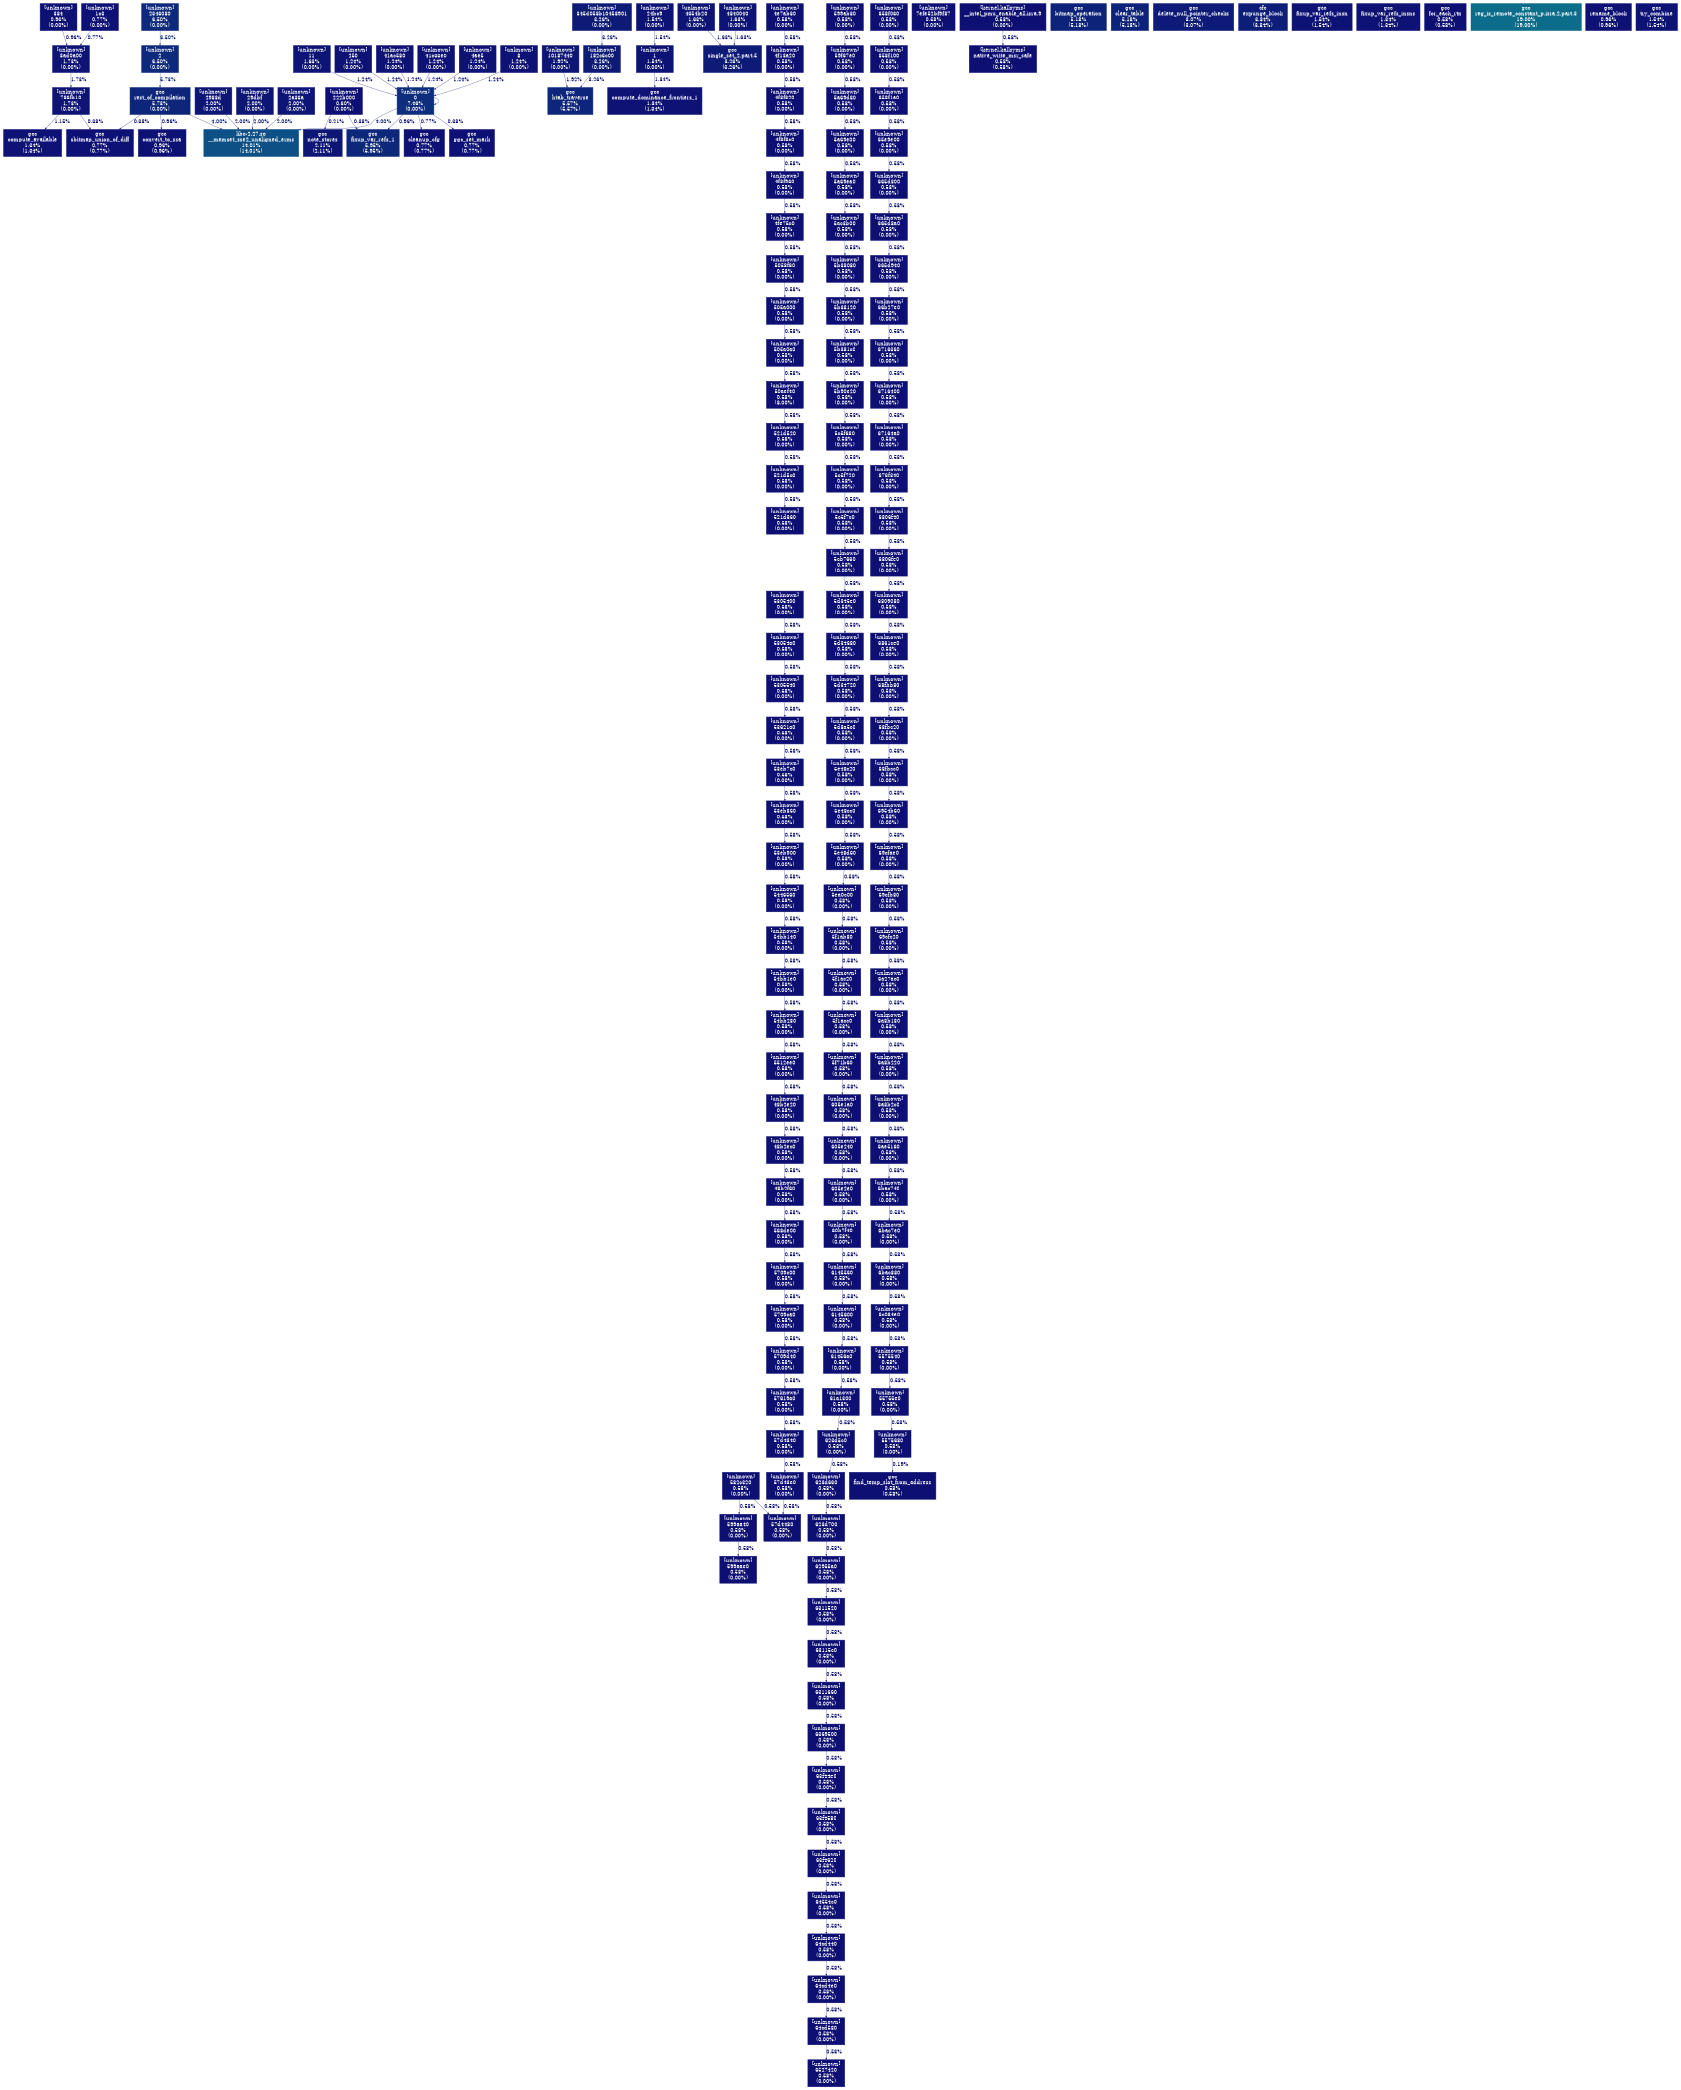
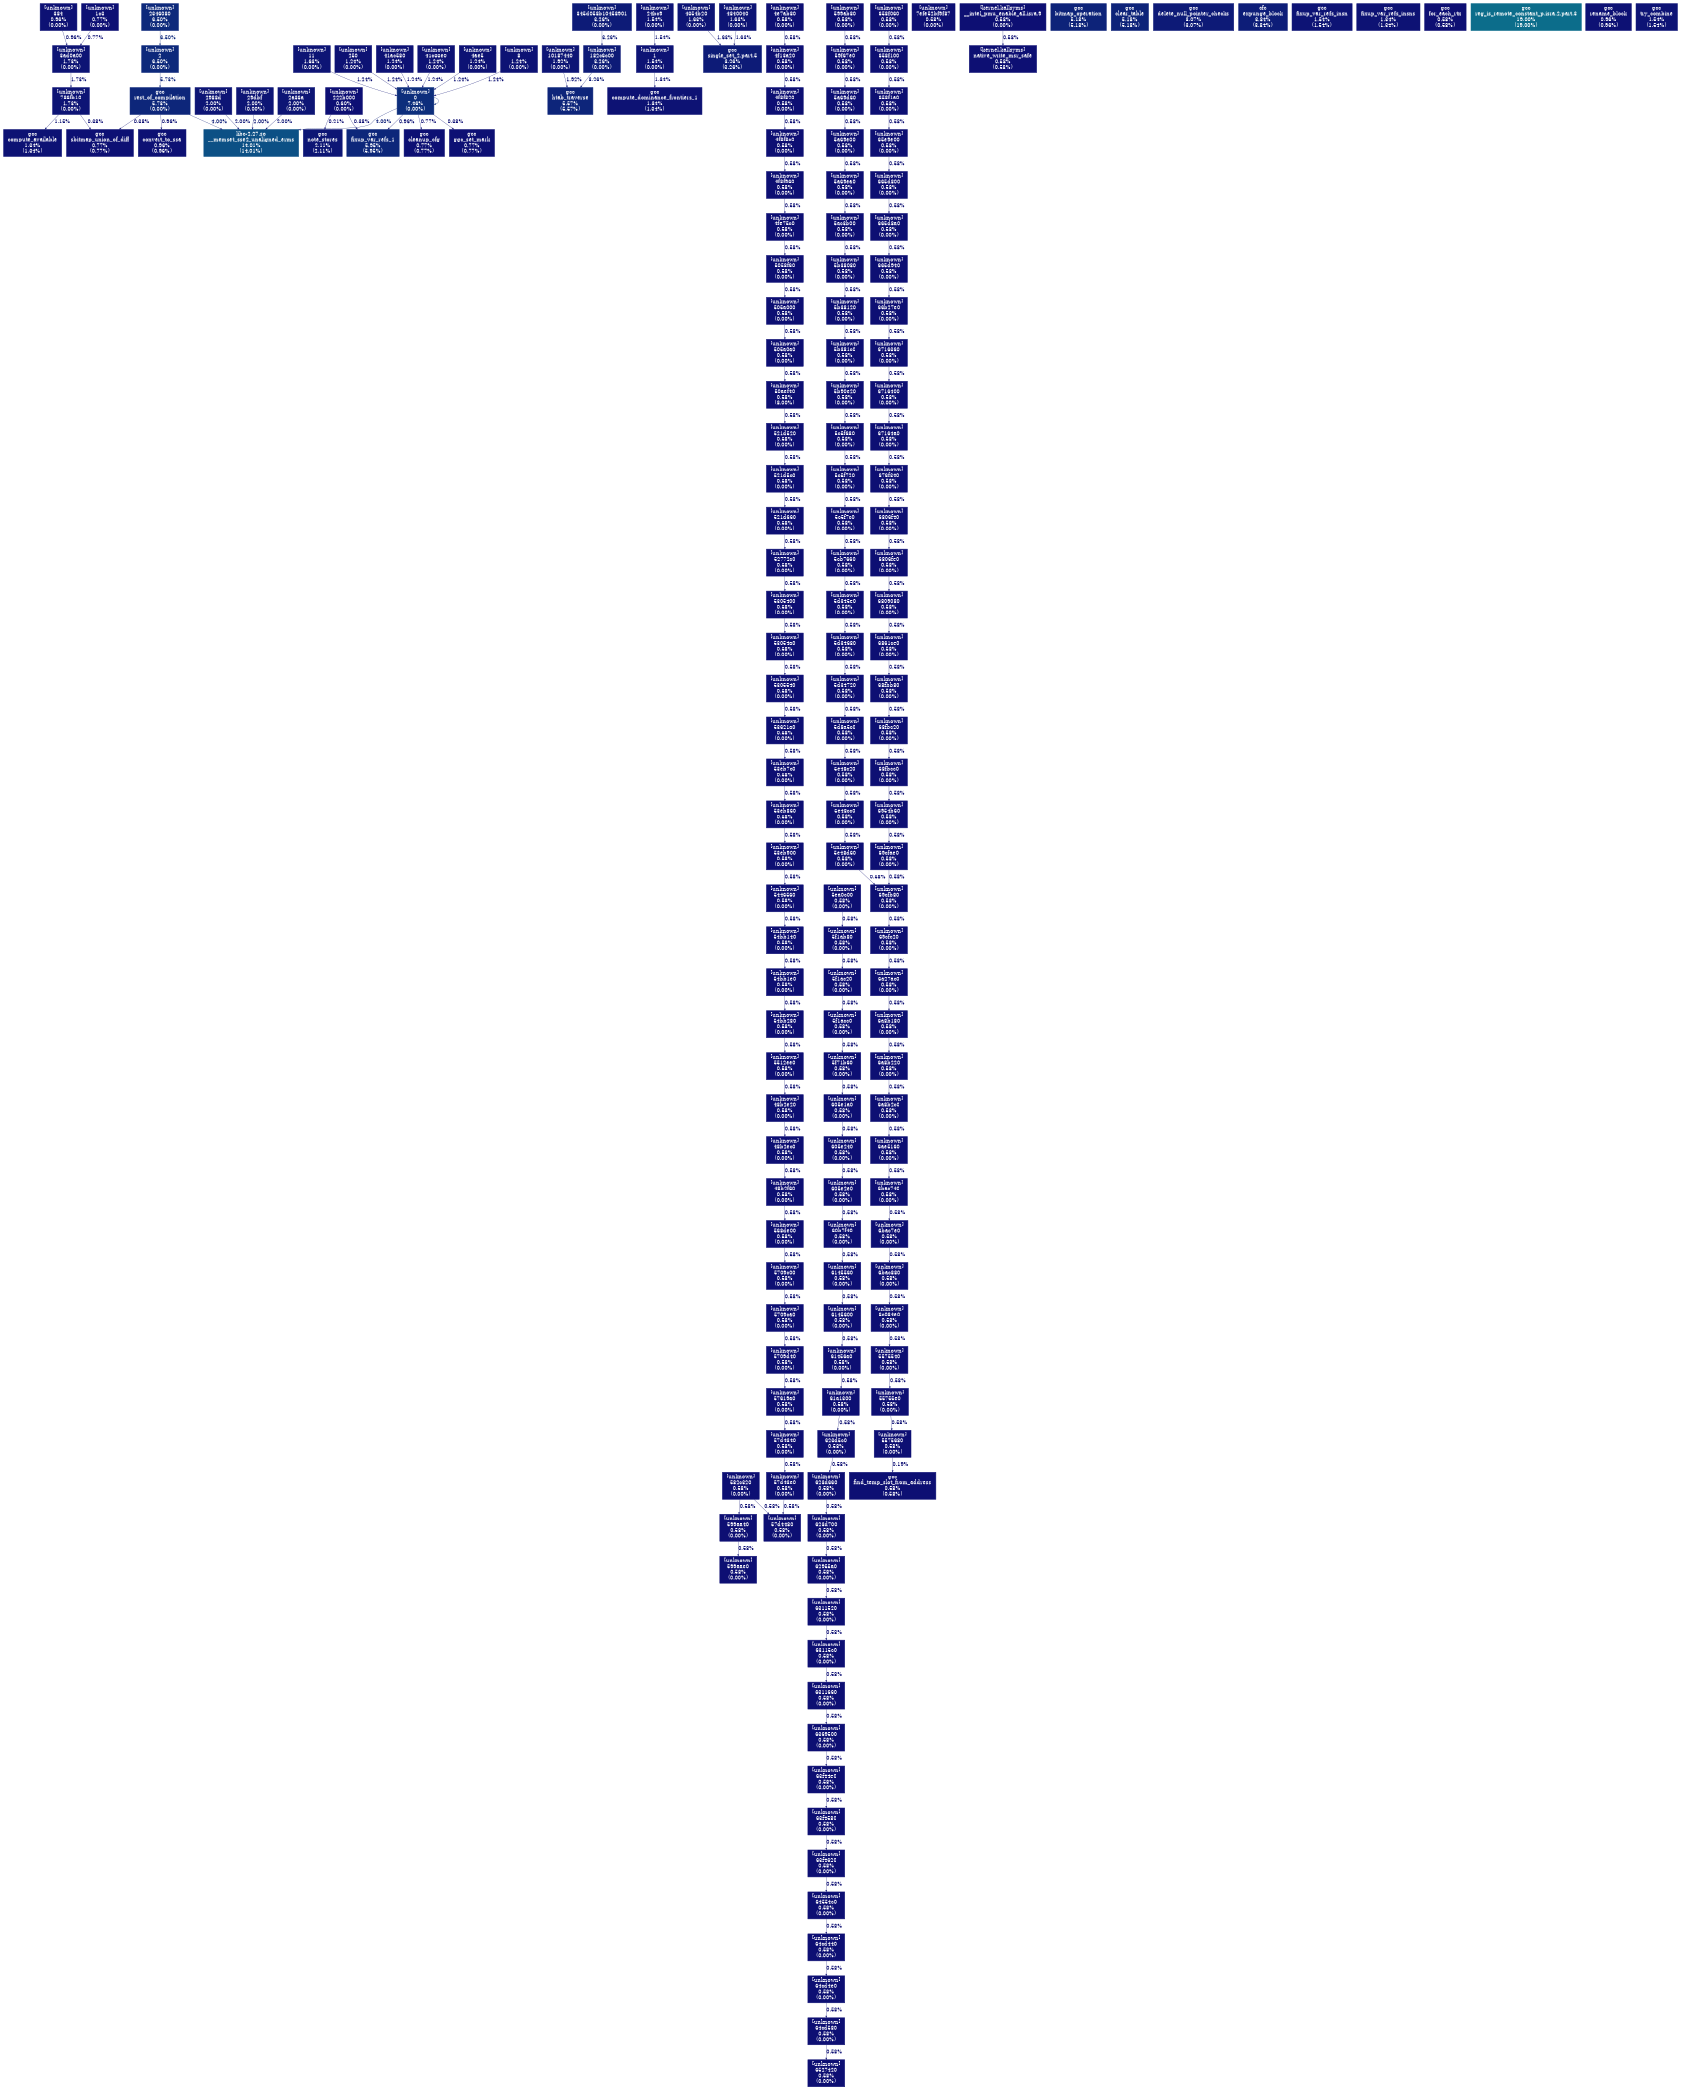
none -> (785, 563)
(844, 876) -> (866, 877)
